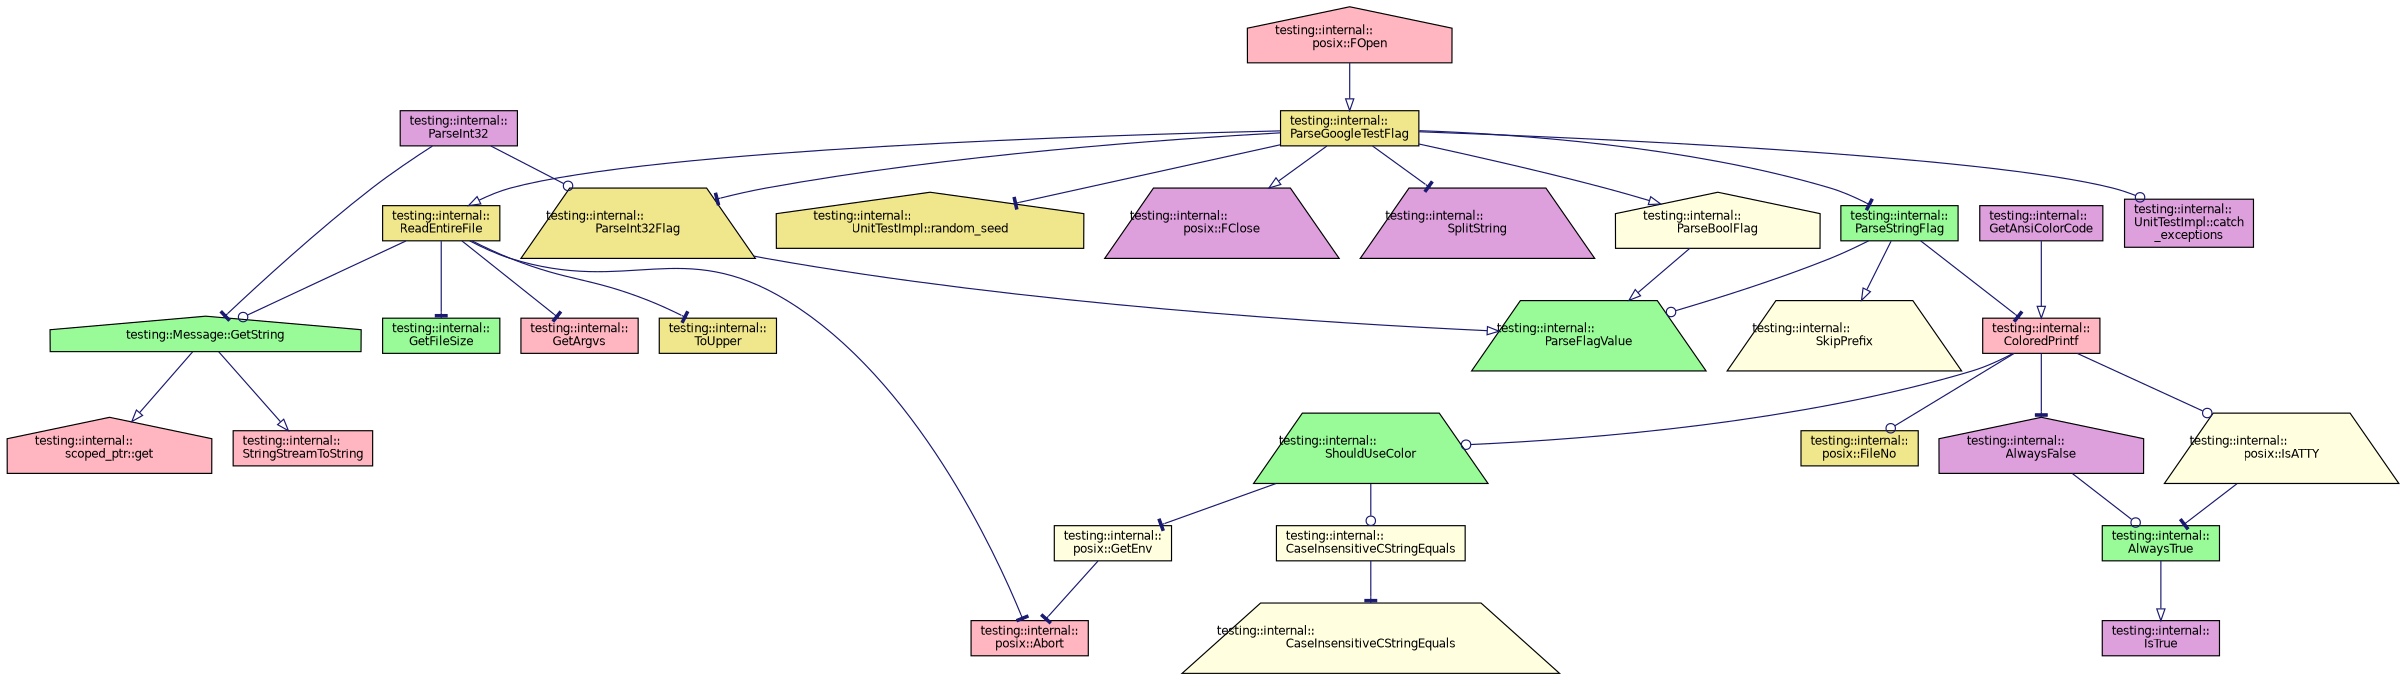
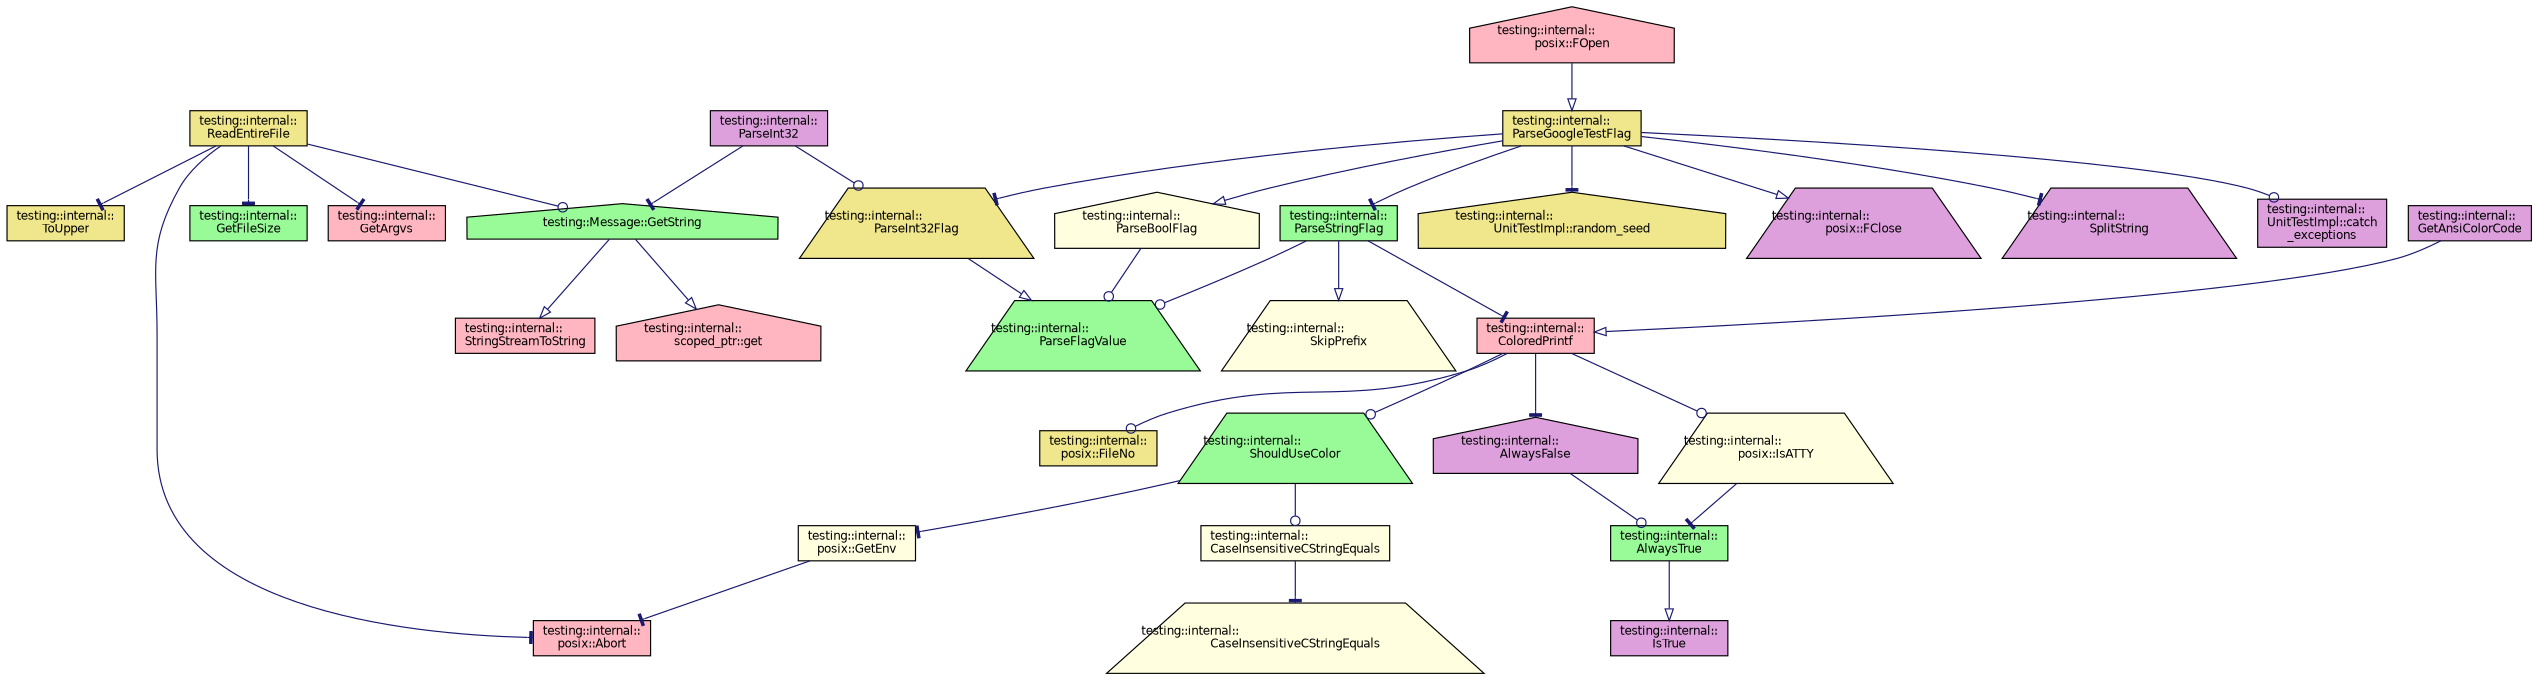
(877, 147) -> none
(1664, 270) -> (1126, 270)
